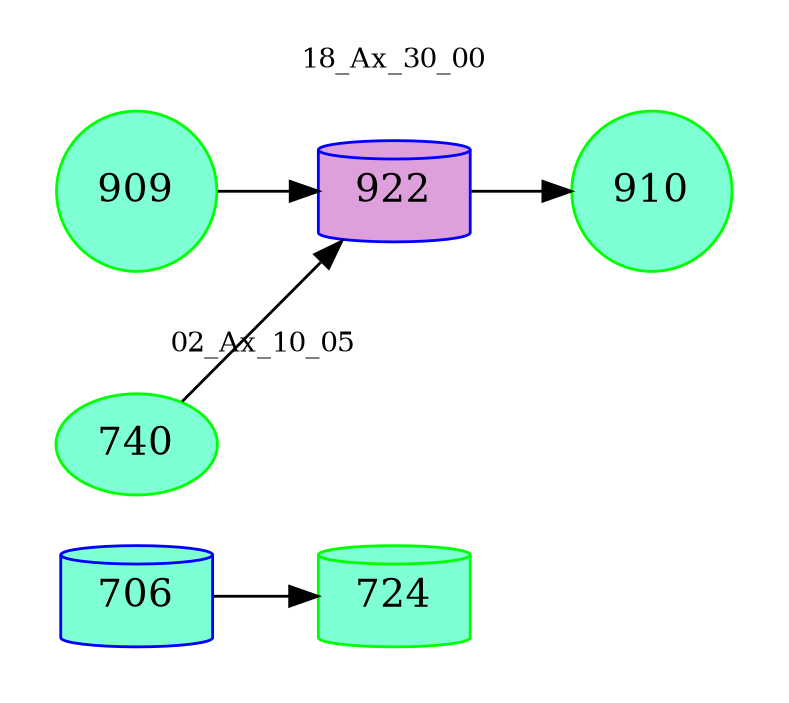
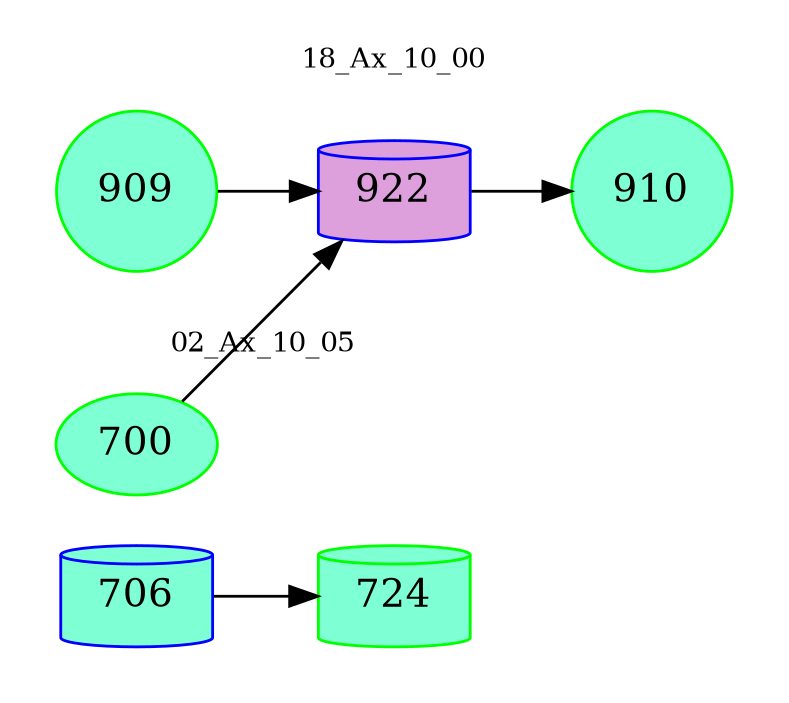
(394, 60) -> (394, 60)
(137, 444) -> (137, 444)
